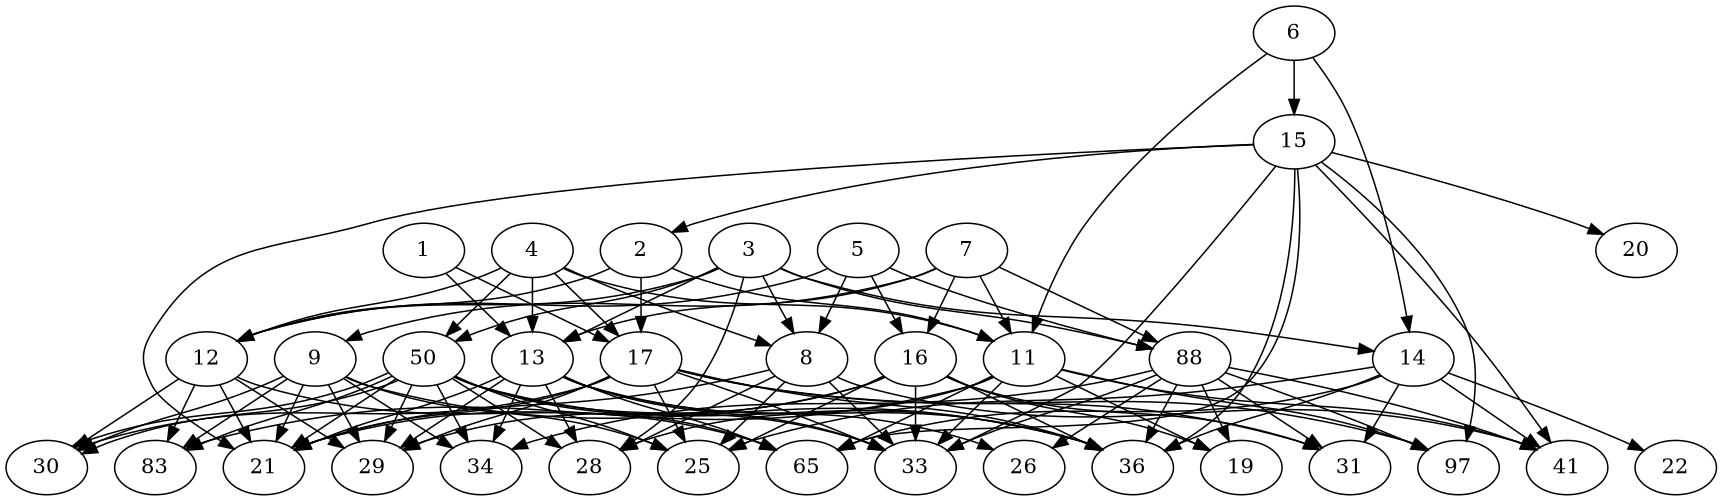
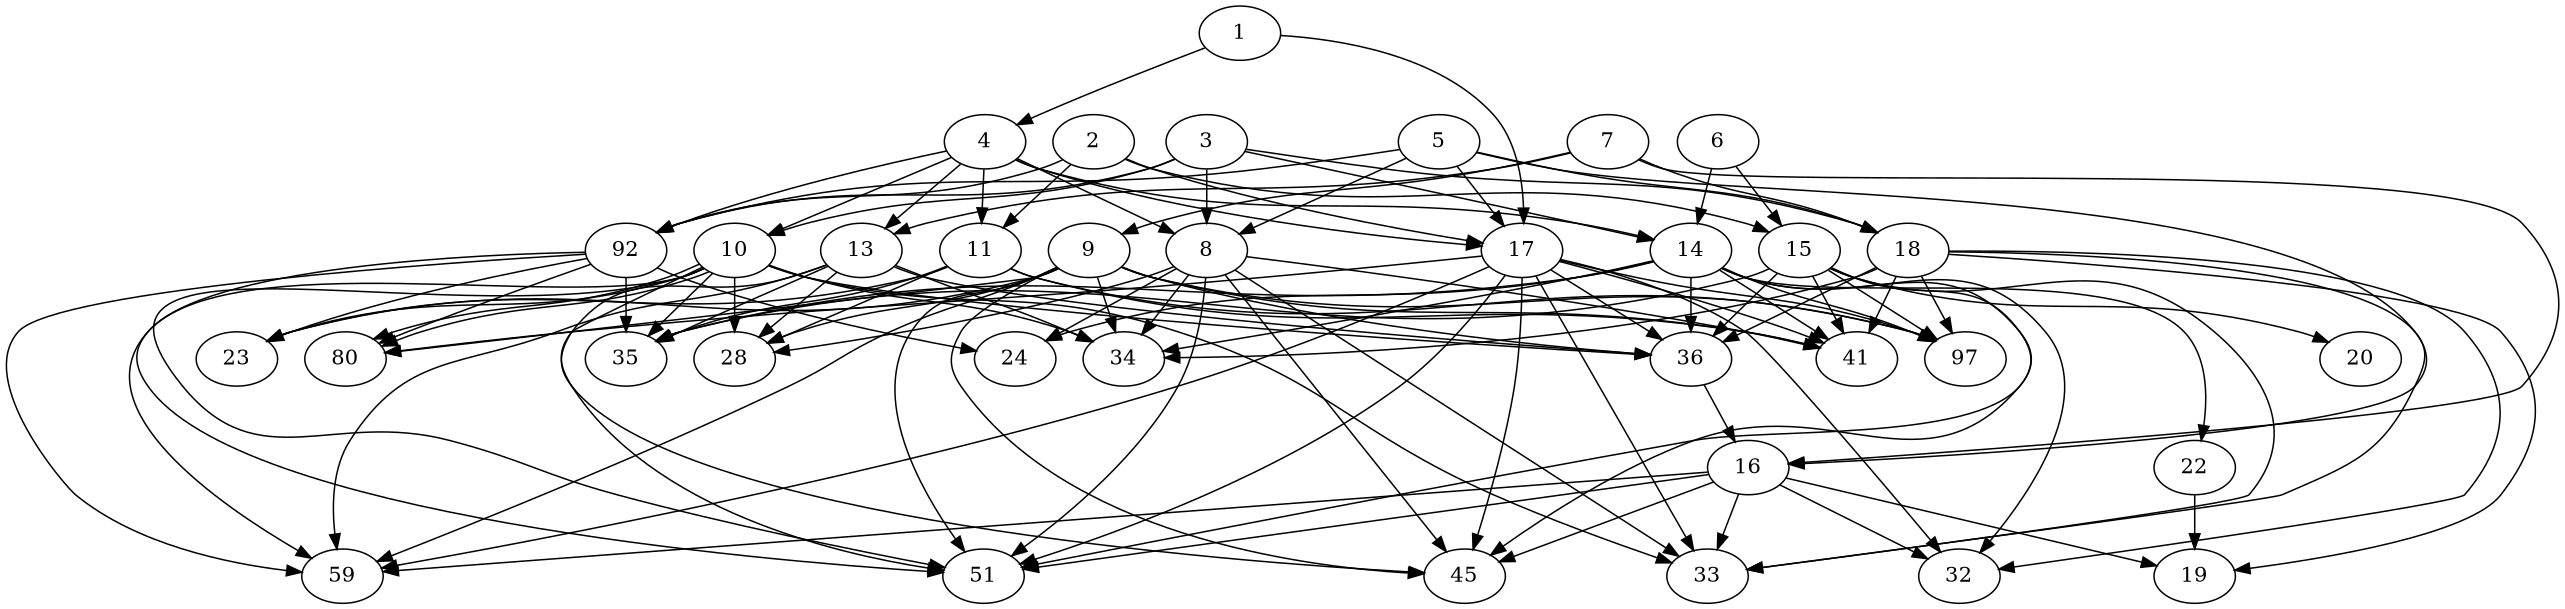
(967, 169) -> (1408, 196)
(1132, 169) -> none
none -> (1476, 190)
none -> (1342, 206)
(989, 294) -> none
(473, 299) -> (1118, 82)
none -> (1170, 299)
(648, 301) -> none
none -> (1521, 302)
none -> (1821, 303)
none -> (1416, 308)
none -> (1462, 312)
none -> (1748, 316)
(207, 359) -> (626, 250)
(424, 359) -> (735, 250)
none -> (1015, 359)
(1190, 359) -> (1908, 250)
(708, 367) -> (921, 305)
(975, 408) -> none
(1017, 410) -> (1716, 407)
(1126, 410) -> (2195, 518)
(716, 412) -> none
(47, 468) -> (345, 359)
(155, 468) -> (237, 359)
(264, 468) -> (984, 576)
(373, 468) -> (342, 576)
(698, 468) -> (1465, 576)
(807, 468) -> (626, 359)
(1024, 468) -> none
(1350, 468) -> (1959, 576)
